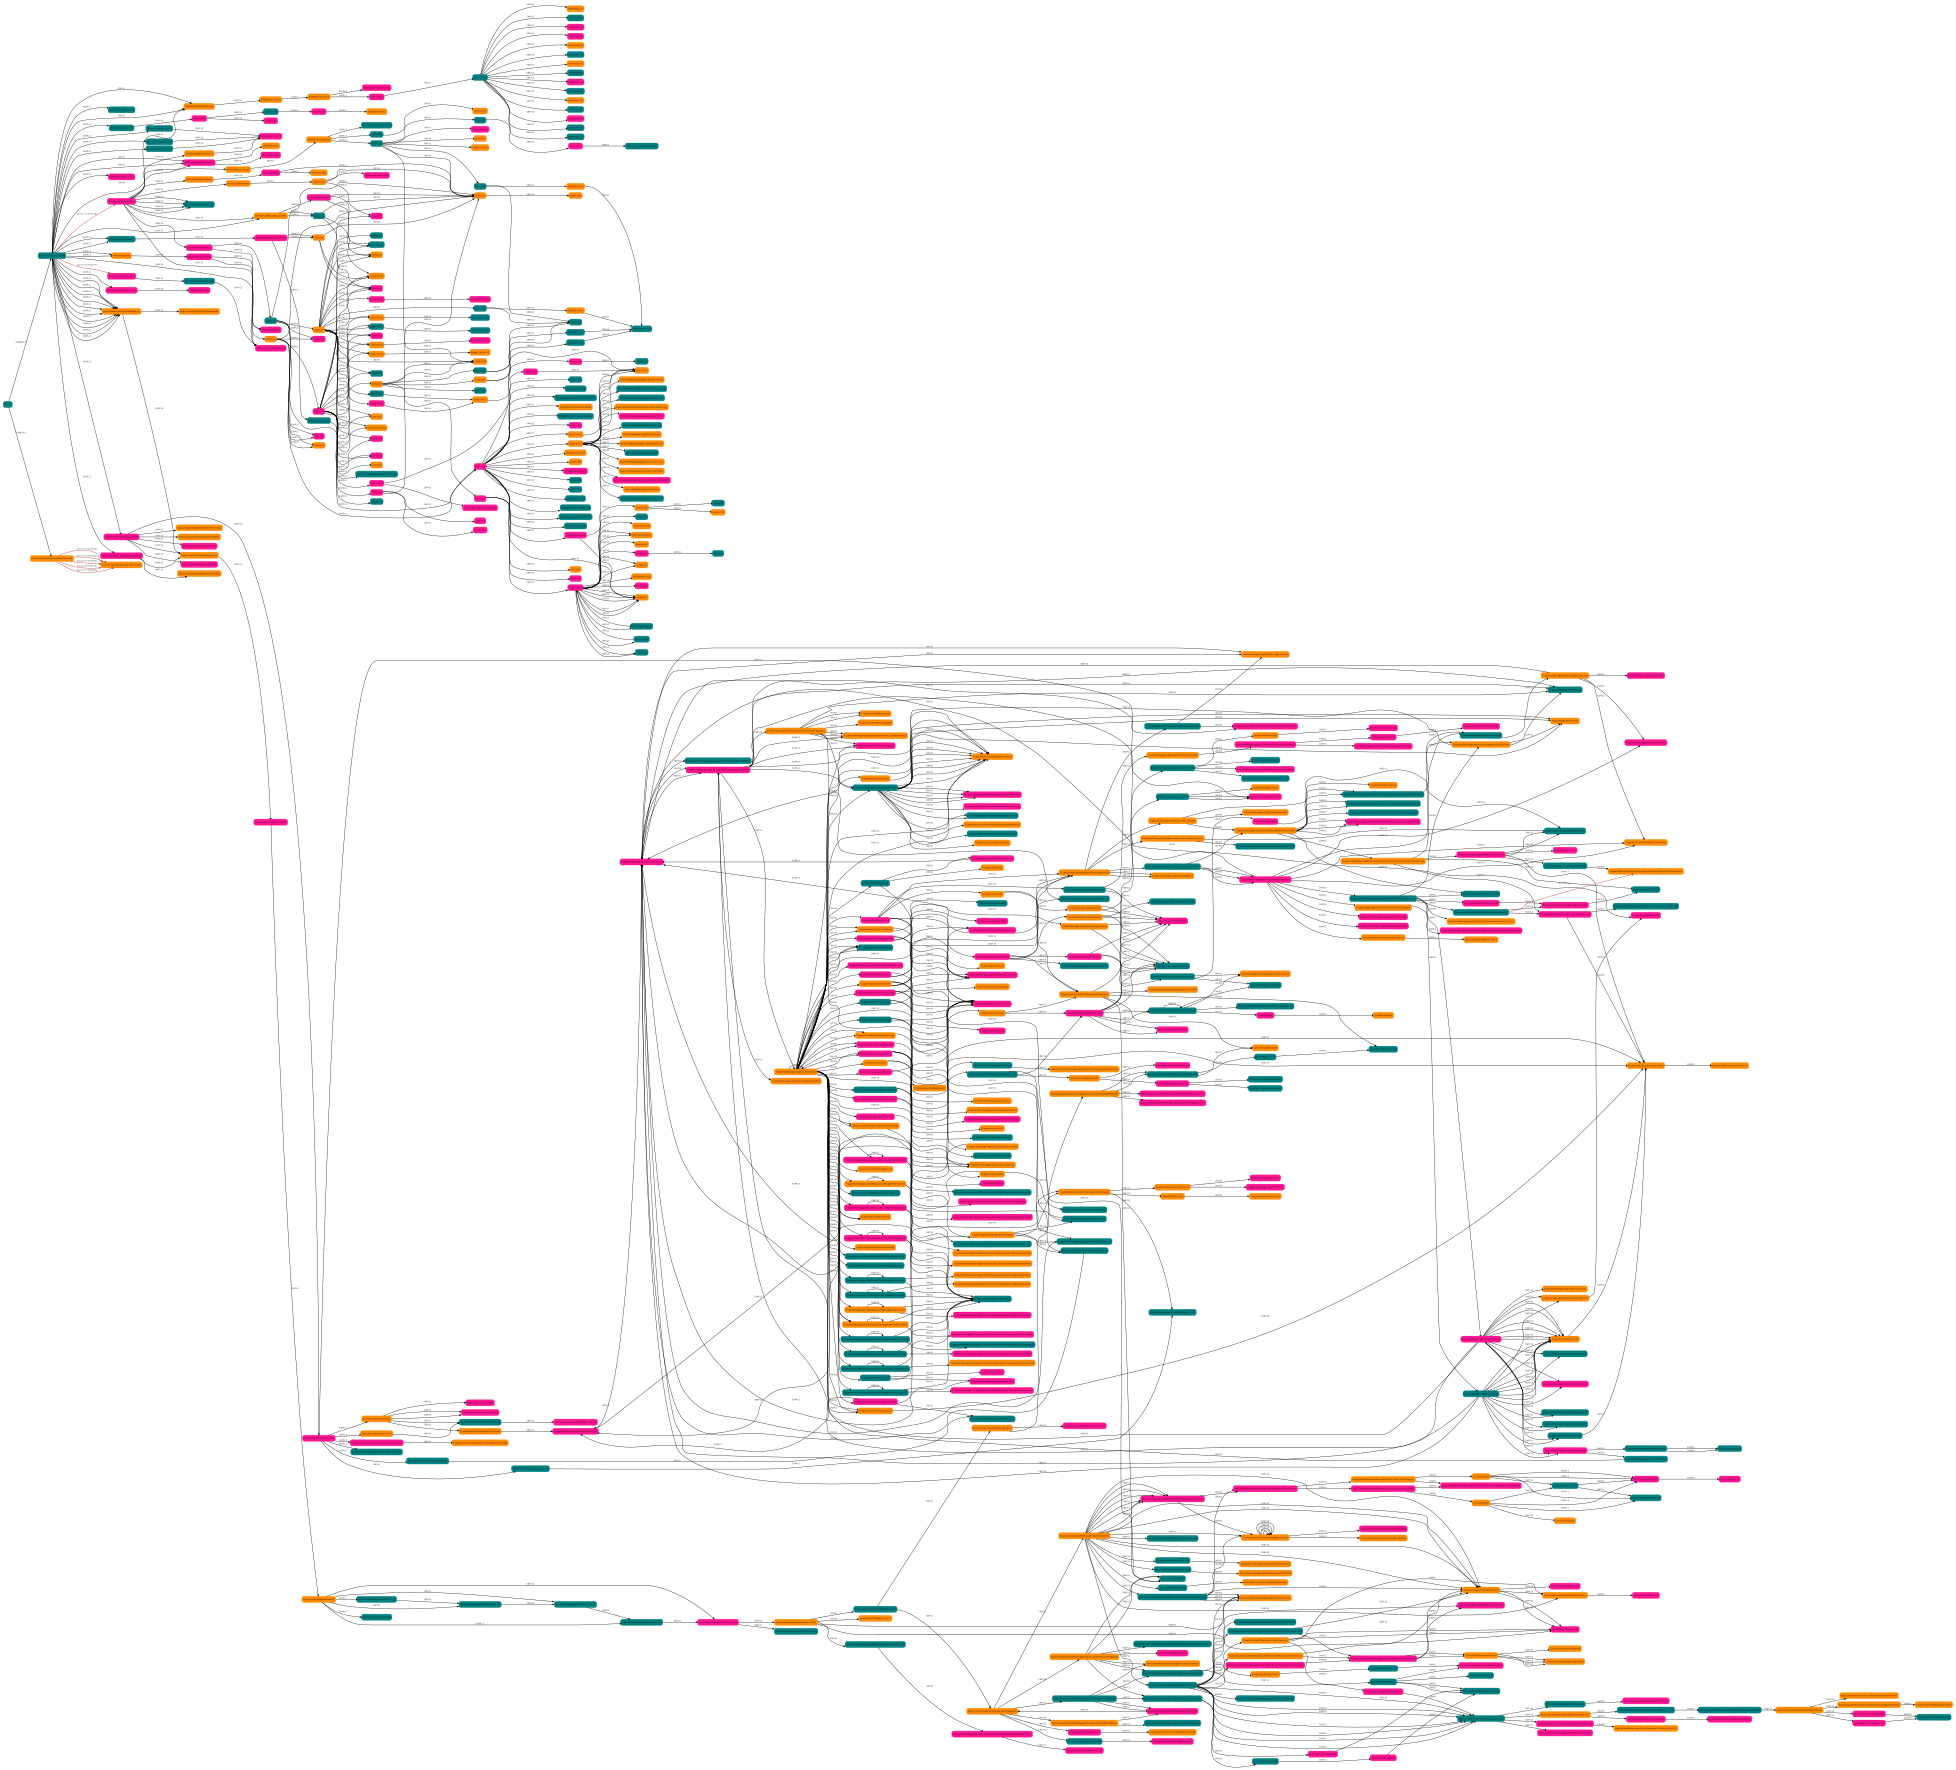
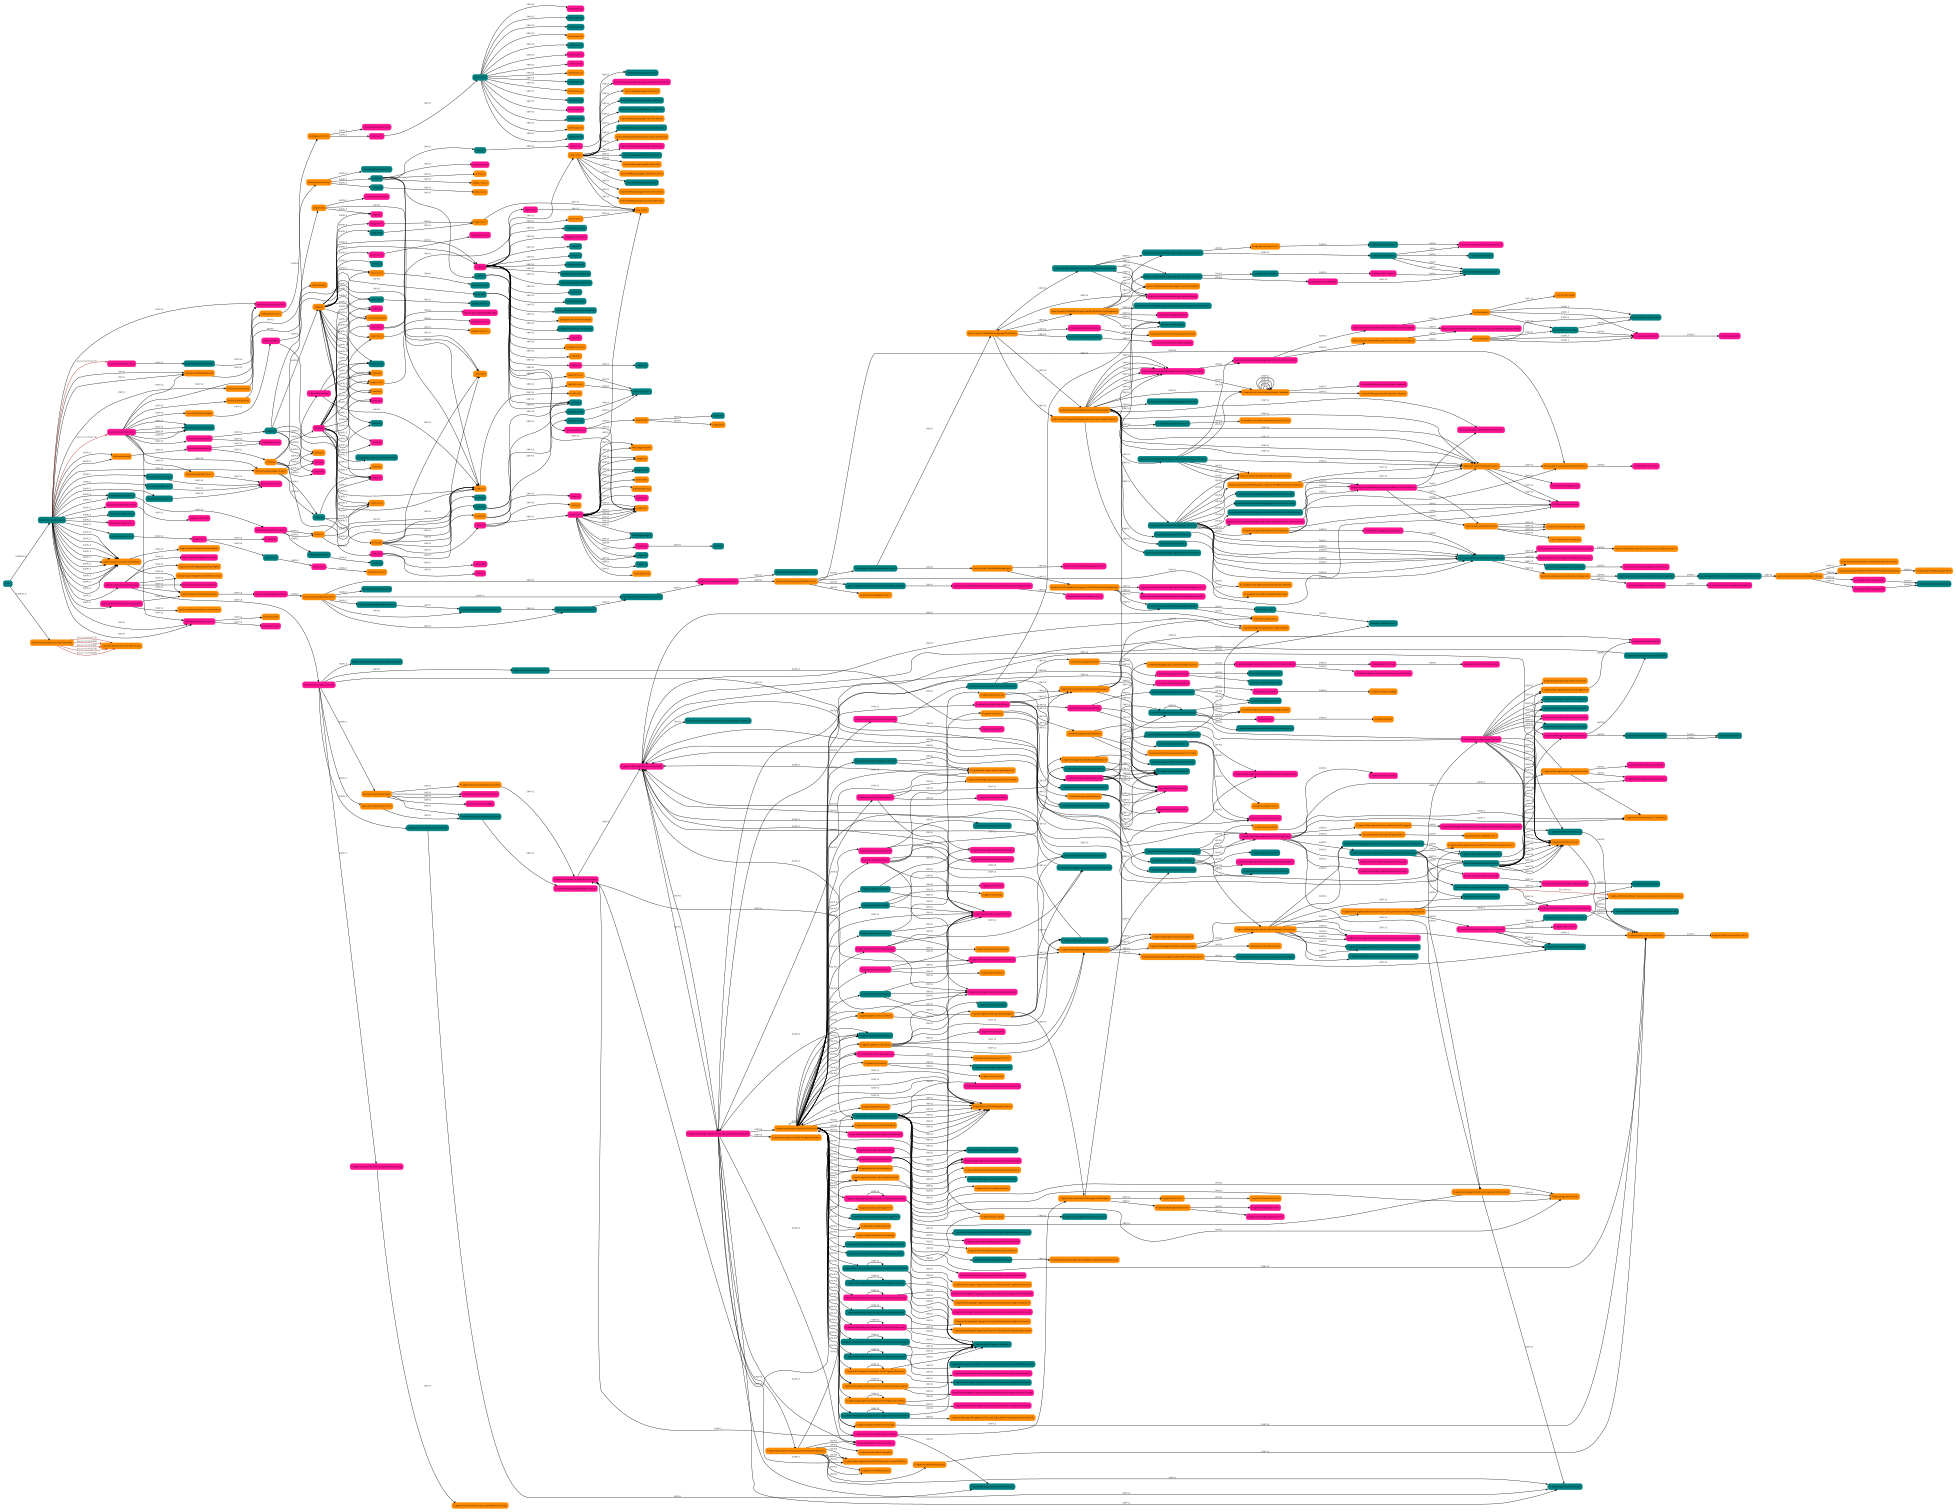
(1265, 812) -> (1265, 946)
(1173, 844) -> (1173, 635)
none -> (875, 1125)
